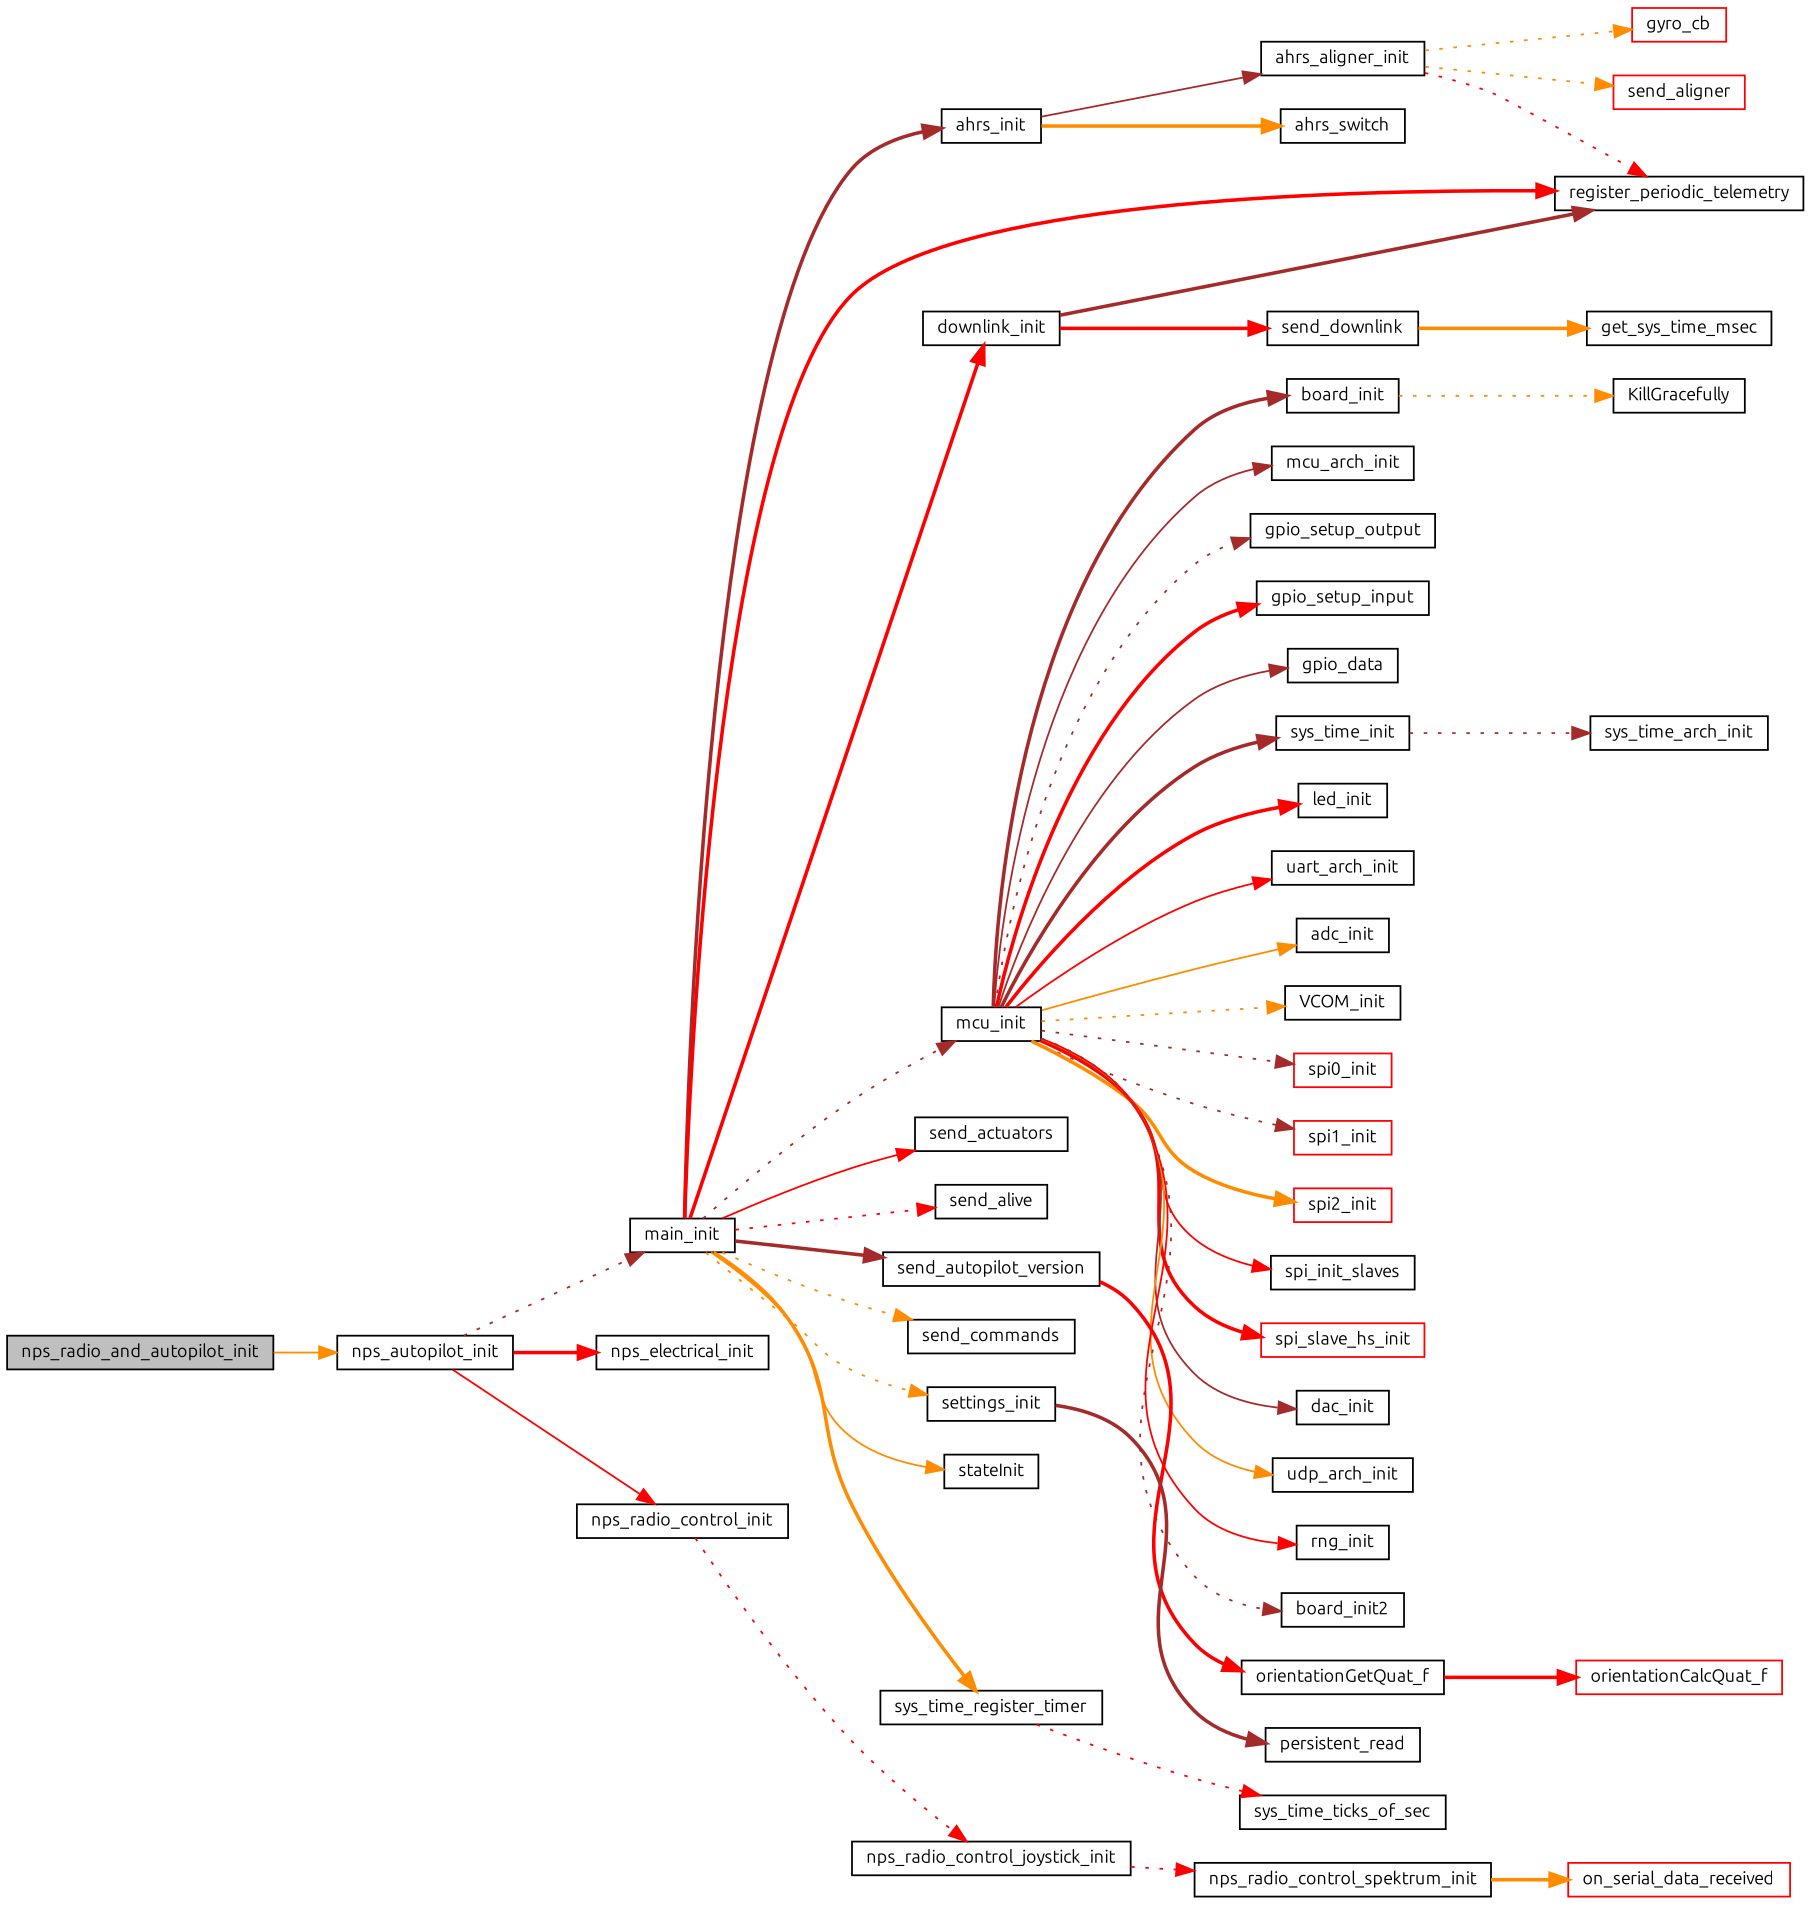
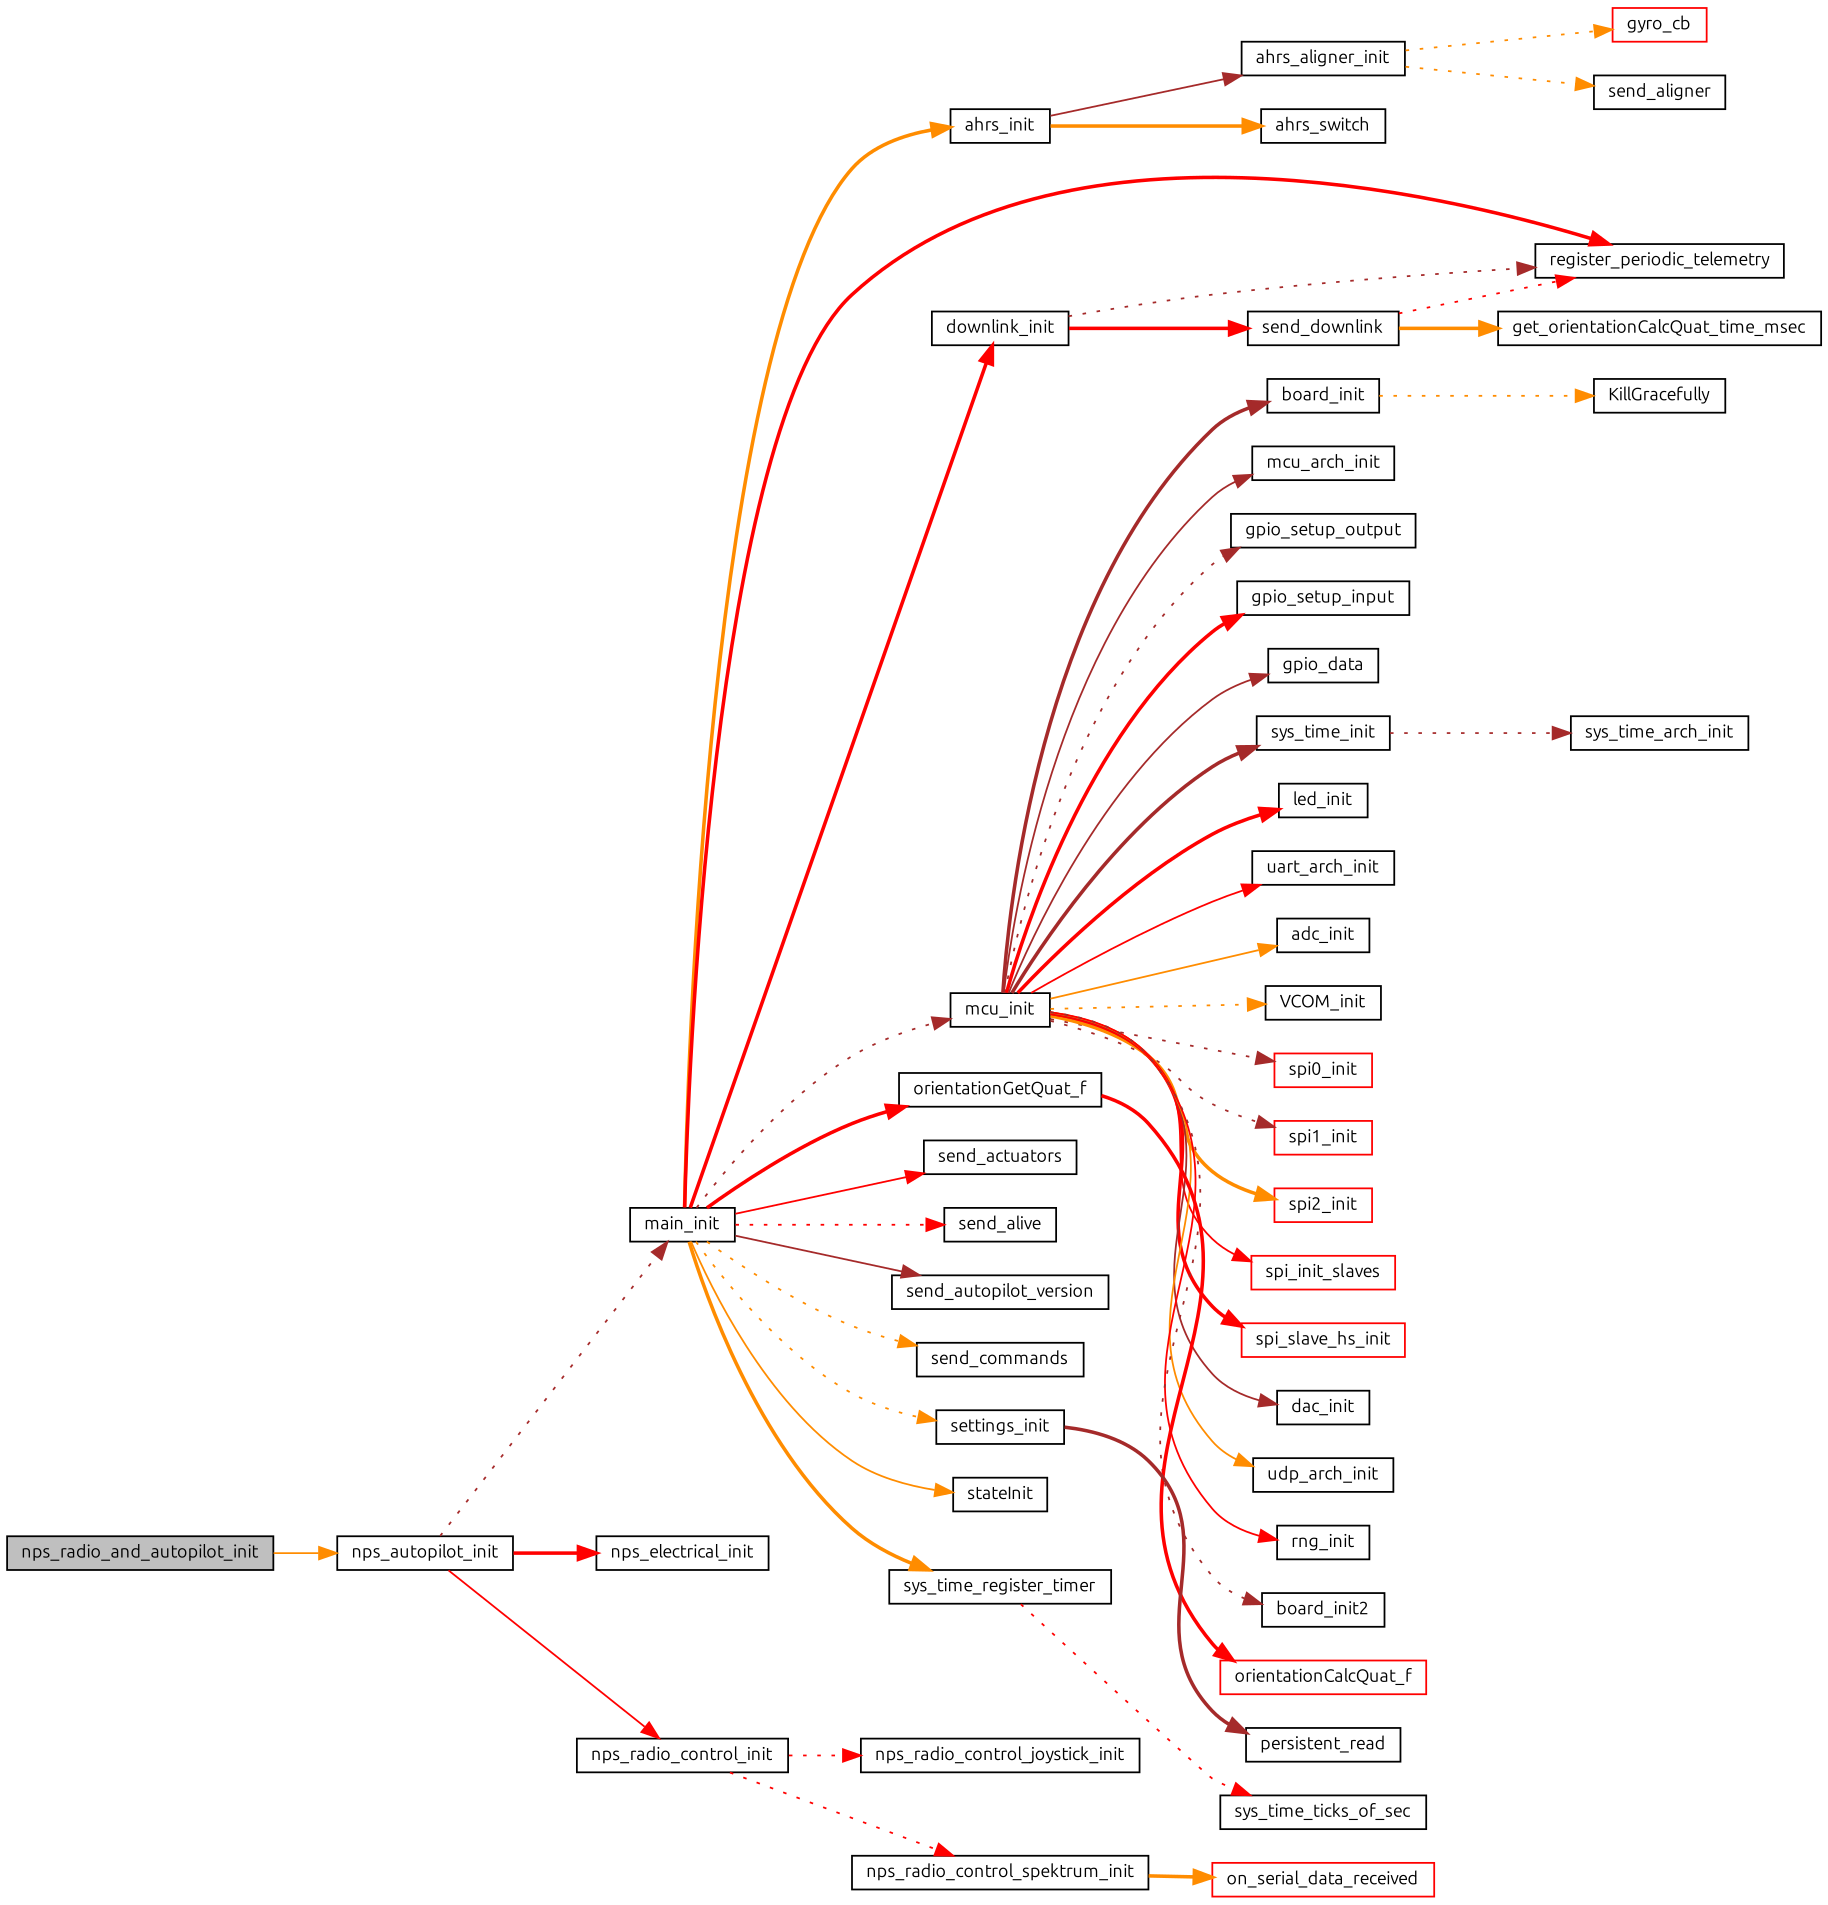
(1679, 92) -> (1660, 92)
(1531, 113) -> (1478, 297)
(1317, 265) -> (1292, 286)
(1679, 328) -> (1660, 328)
(724, 643) -> (728, 604)
(800, 1248) -> (819, 1254)
(1343, 1273) -> (1323, 1273)
(1168, 1441) -> (793, 1152)
(1153, 1868) -> (833, 1811)
